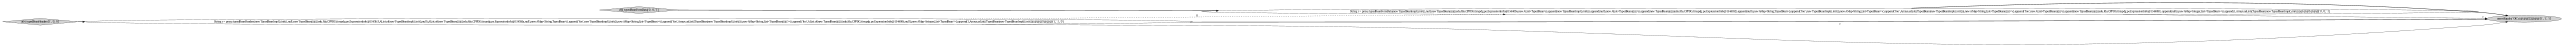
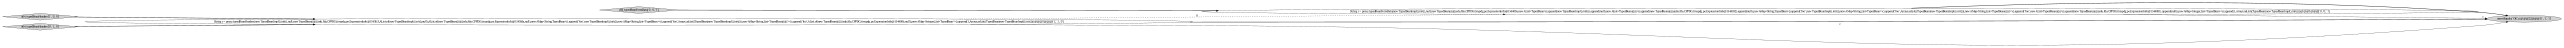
none -> (40, 27)
